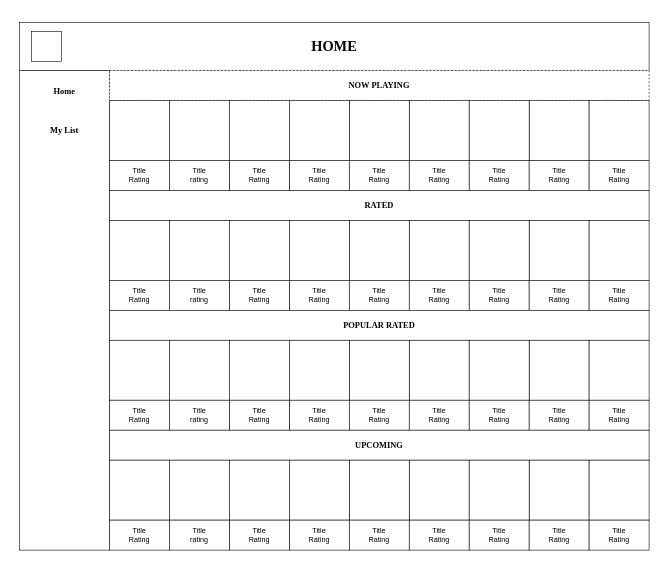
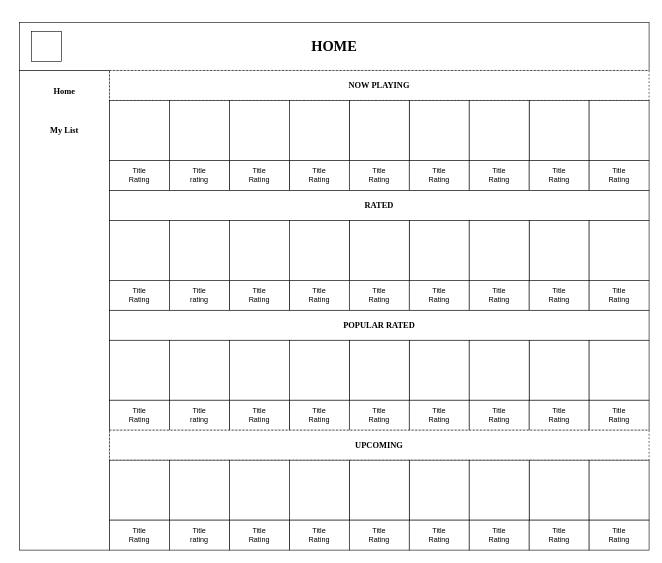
(380, 446) -> (380, 446)
